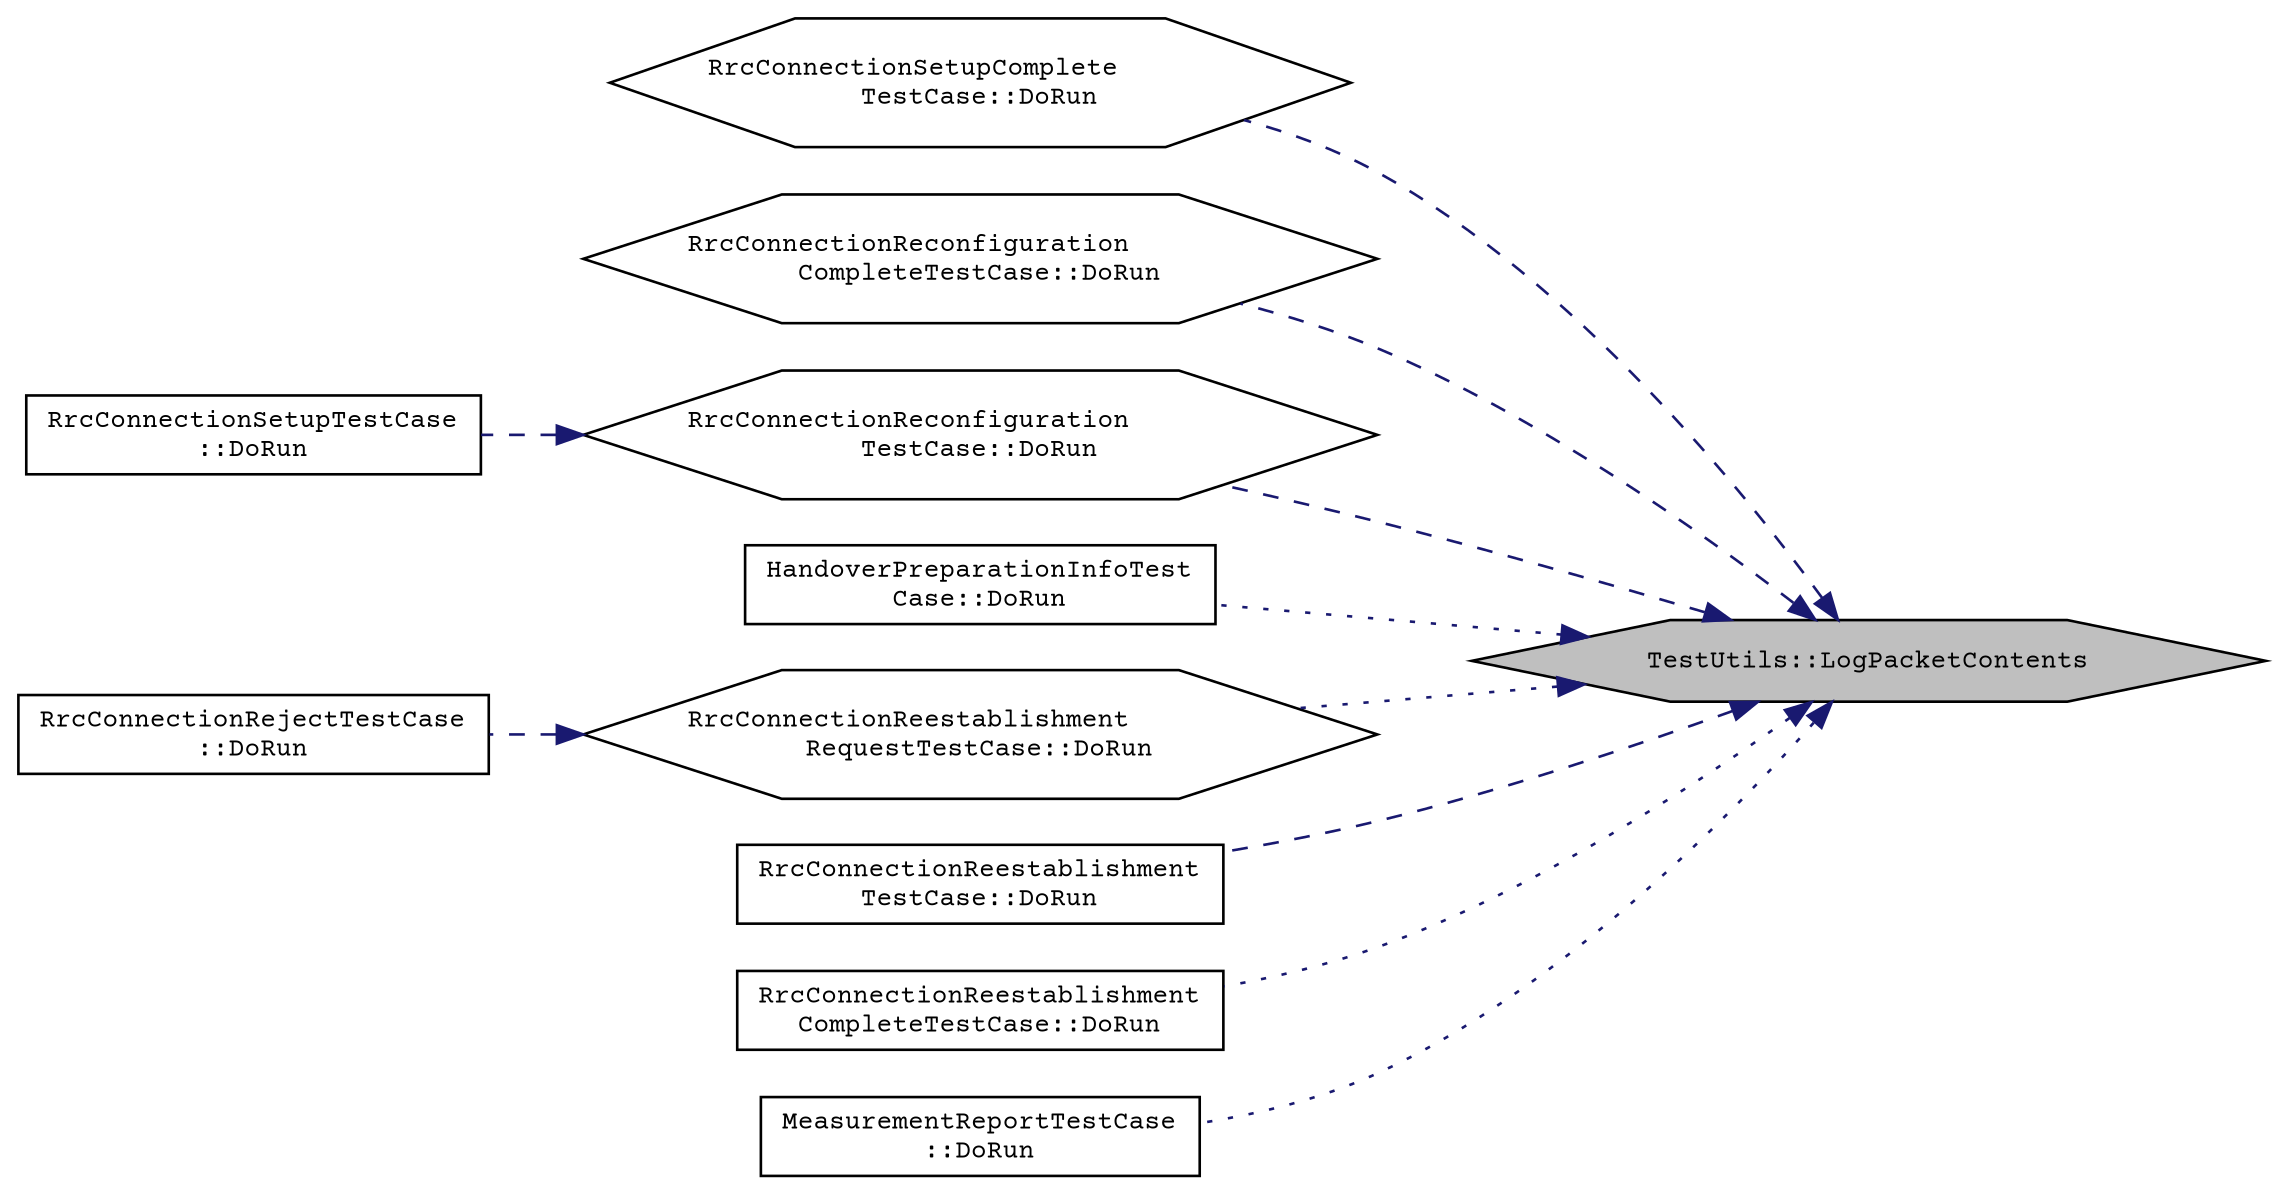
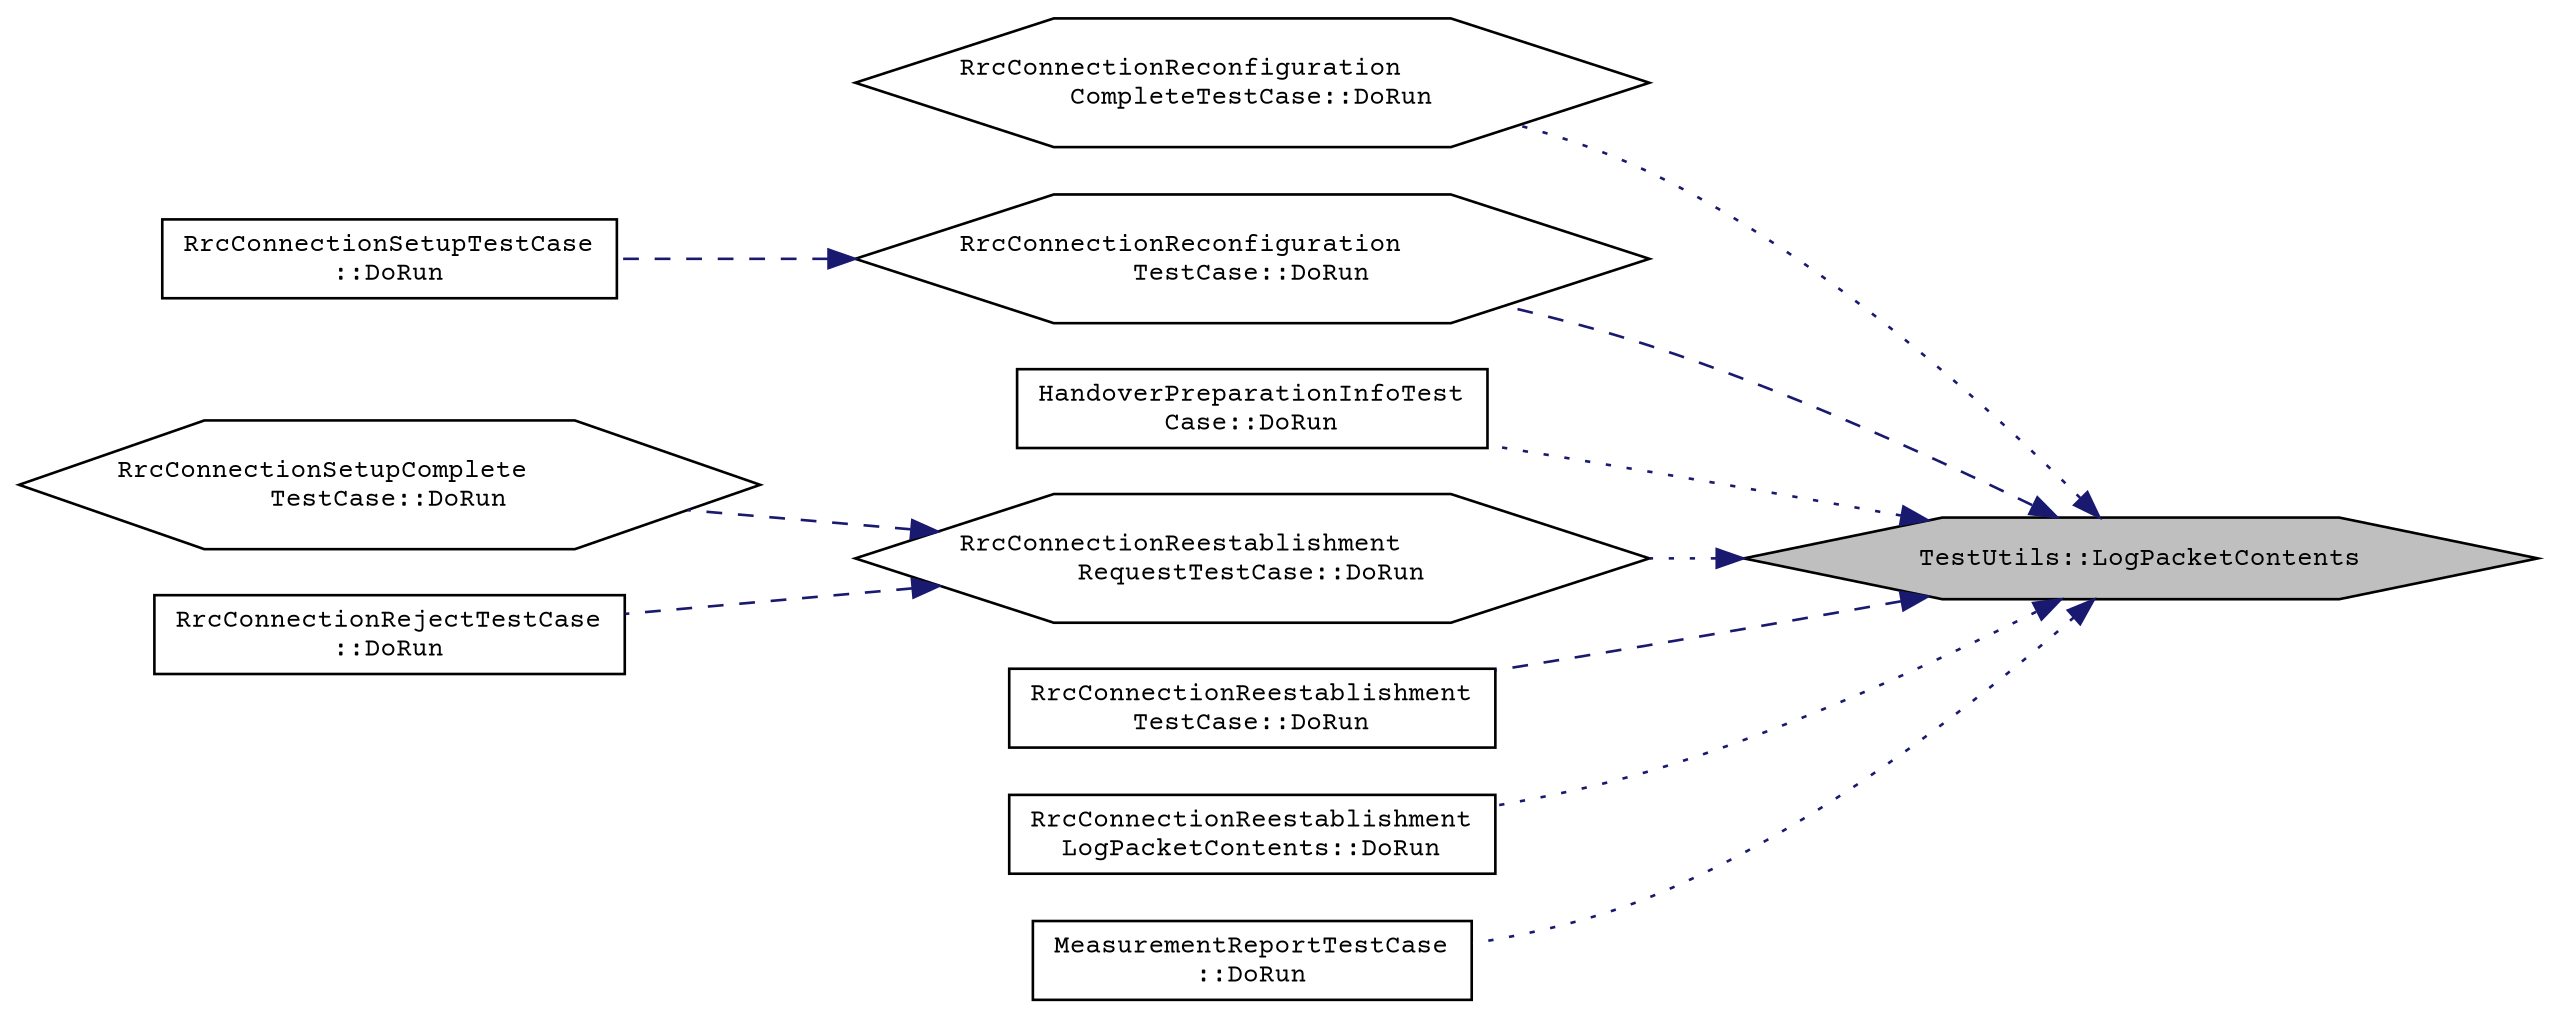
(1569, 313) -> (799, 520)
(1531, 426) -> (1822, 277)
(980, 1010) -> (1252, 834)
